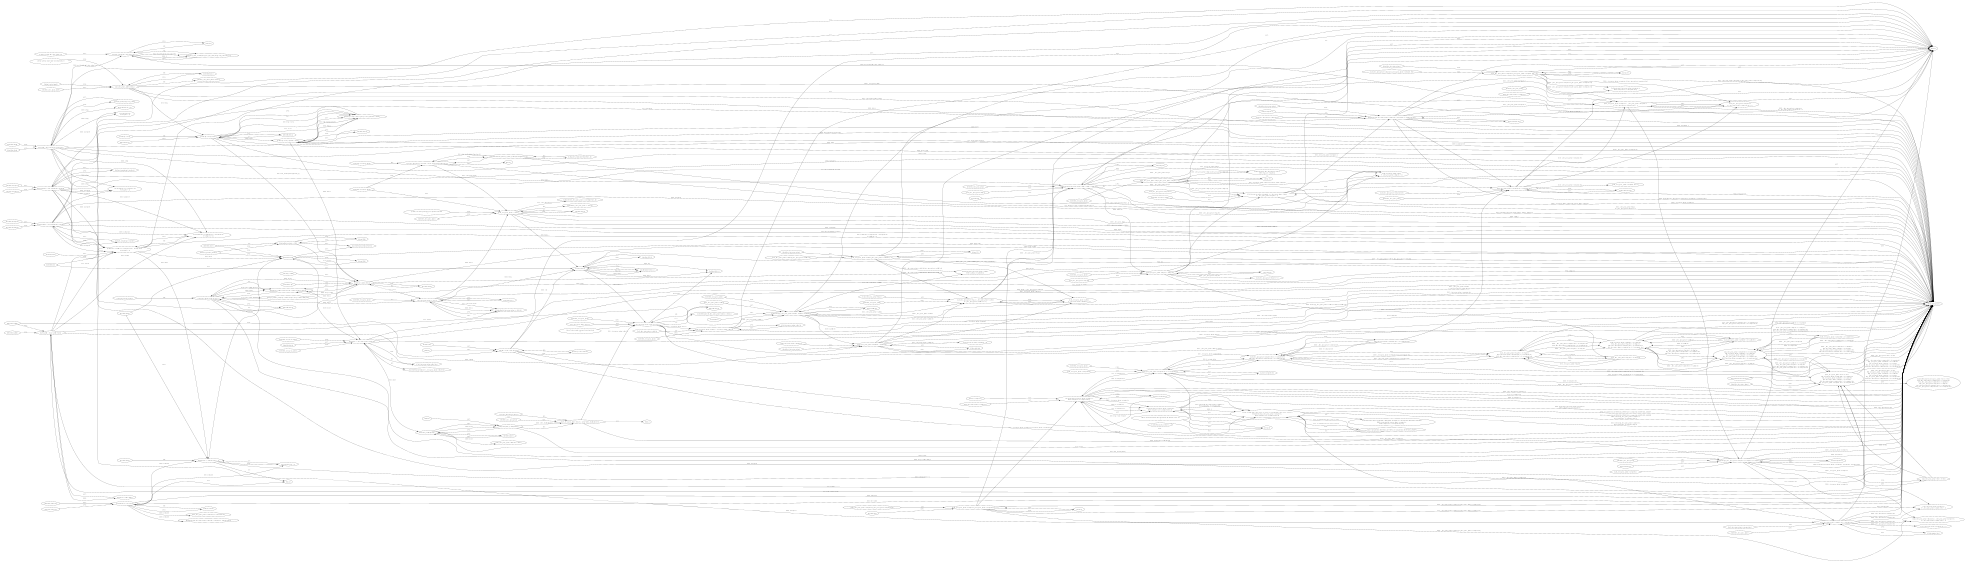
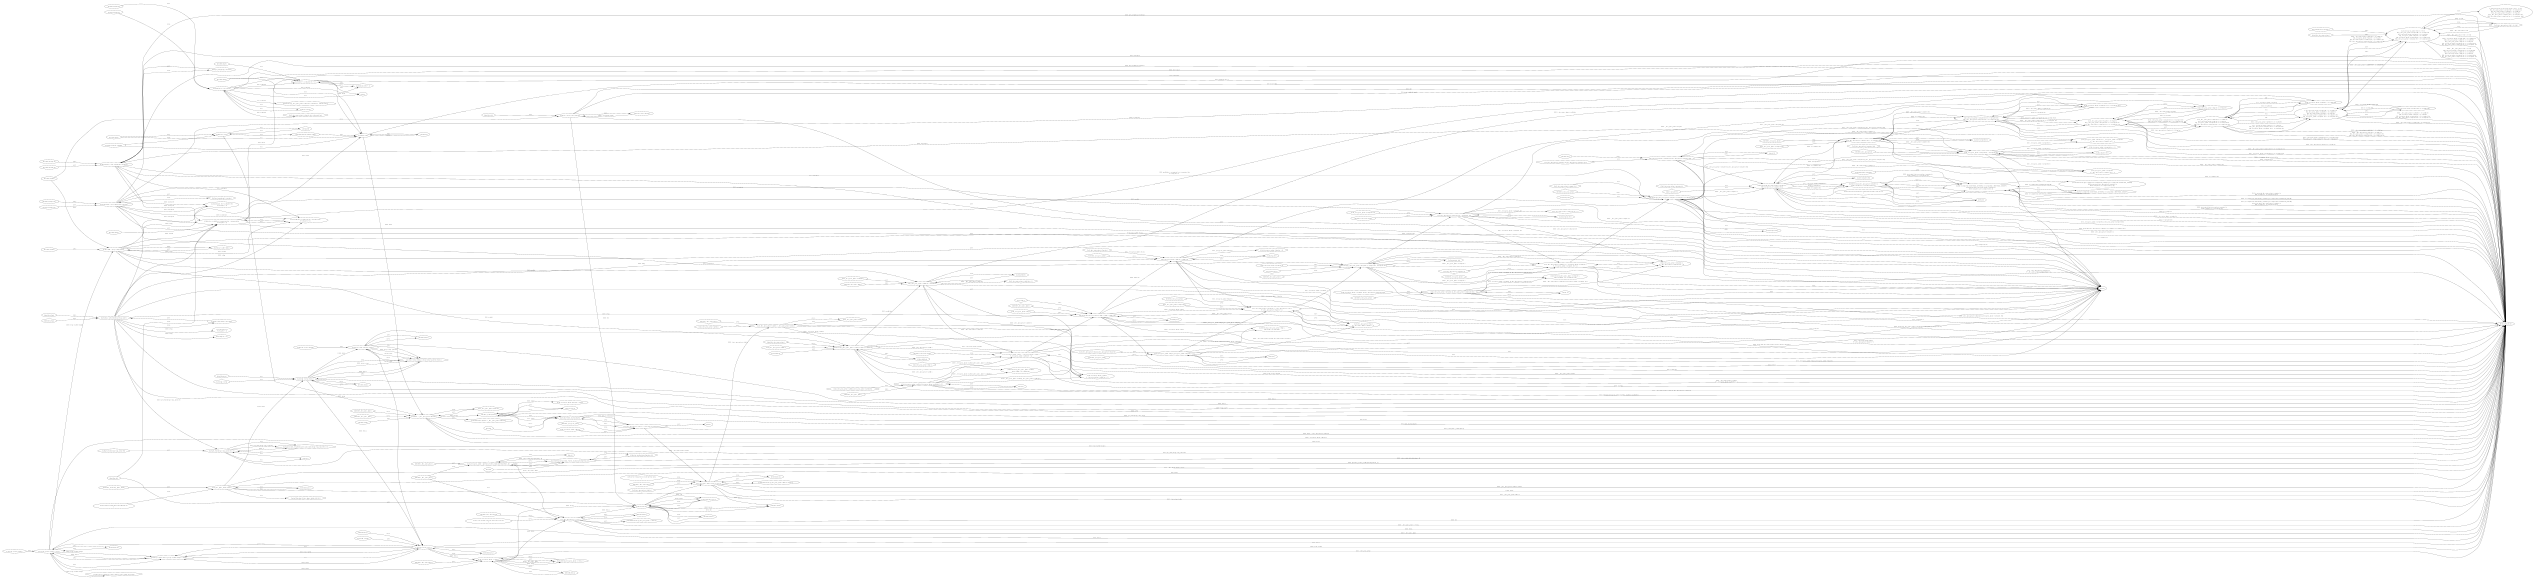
(208, 80) -> (305, 498)
(51, 84) -> none
(51, 90) -> (114, 488)
(125, 107) -> (222, 337)
(83, 149) -> none
(580, 157) -> (642, 455)
(288, 174) -> (363, 431)
(580, 200) -> none
(580, 206) -> (642, 521)
(288, 243) -> (222, 134)
(324, 251) -> (337, 135)
(1118, 275) -> (1135, 252)
(1482, 282) -> (1761, 128)
none -> (305, 347)
(463, 350) -> (528, 469)
(544, 350) -> (606, 115)
none -> (1097, 352)
none -> (70, 398)
none -> (607, 421)
(208, 460) -> (305, 82)
(1472, 481) -> (1925, 145)
